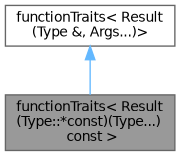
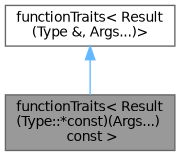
(90, 123) -> (90, 123)
